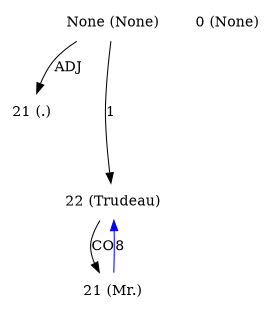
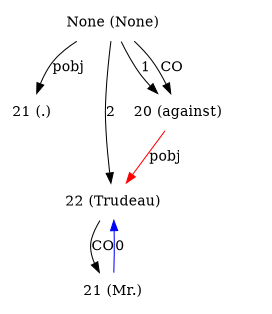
(227, 23) -> none
(68, 67) -> (68, 67)
(111, 112) -> (111, 112)
none -> (178, 112)
(120, 246) -> (120, 246)
